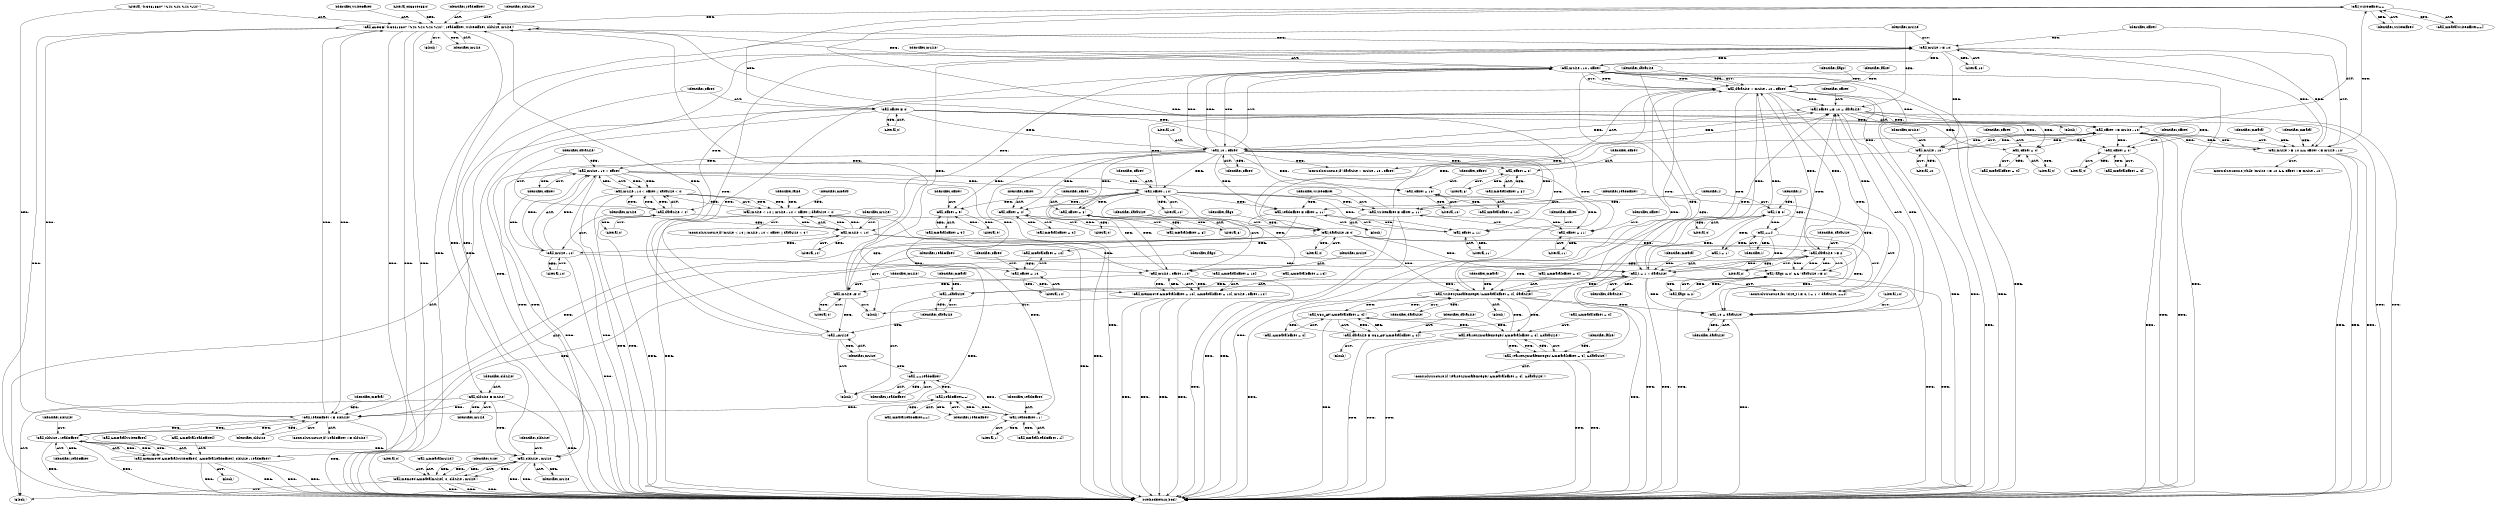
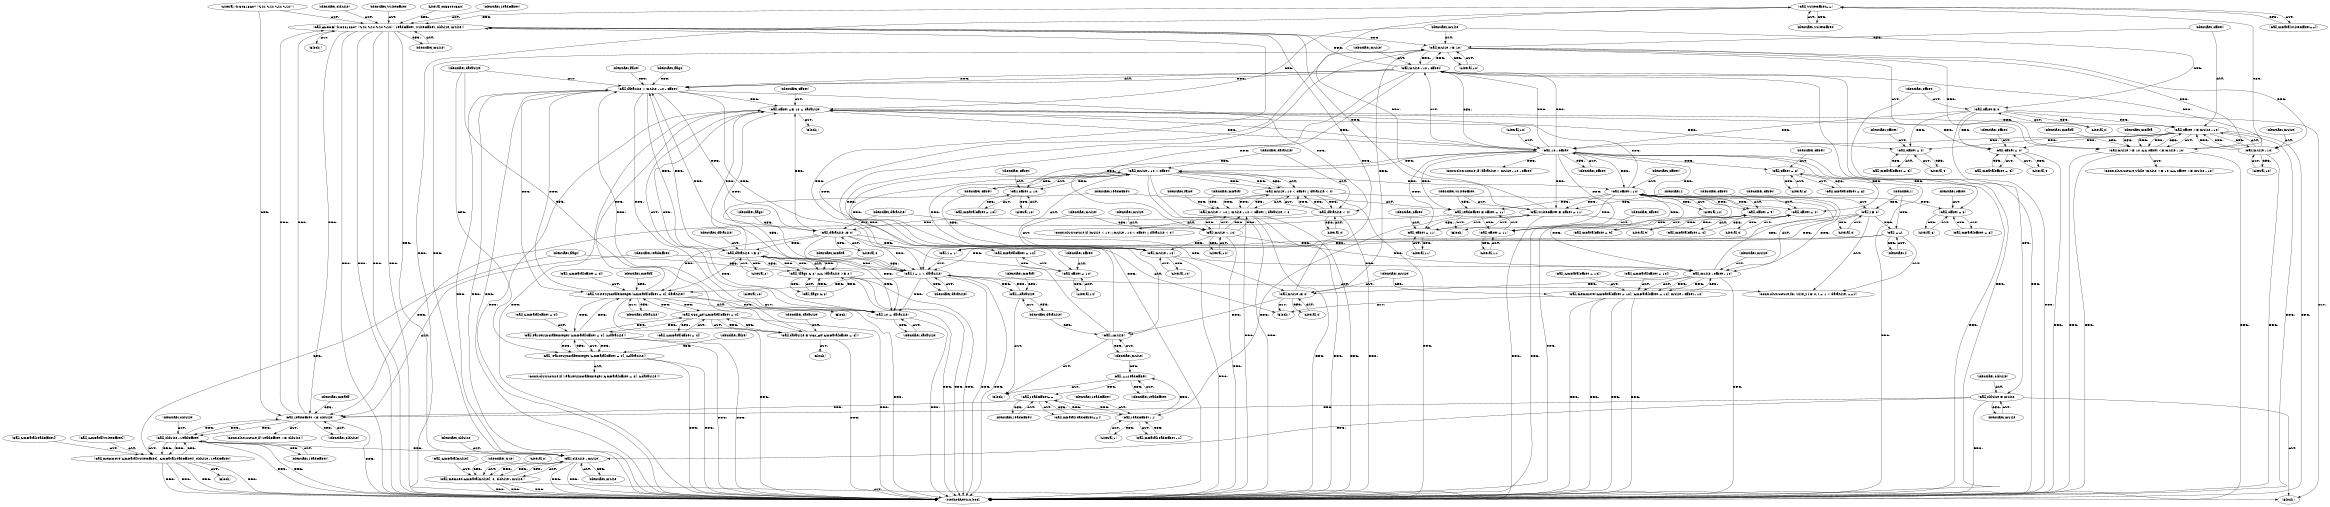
(1695, 78) -> none
(1567, 154) -> none
(1046, 163) -> none
